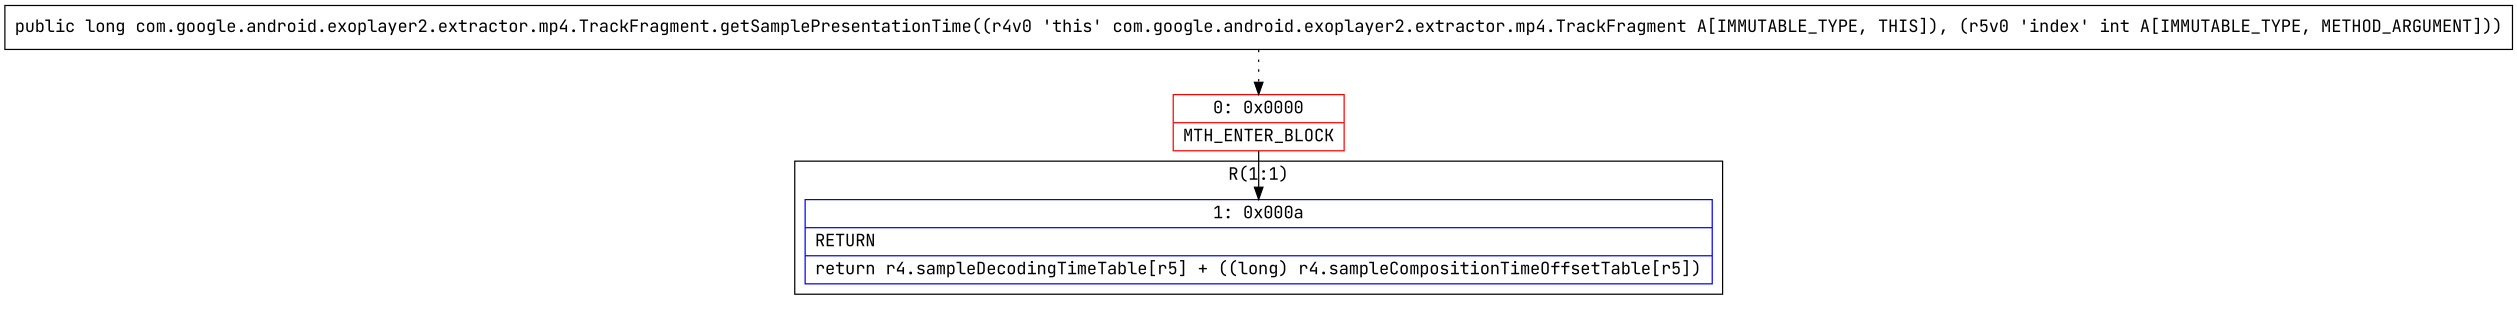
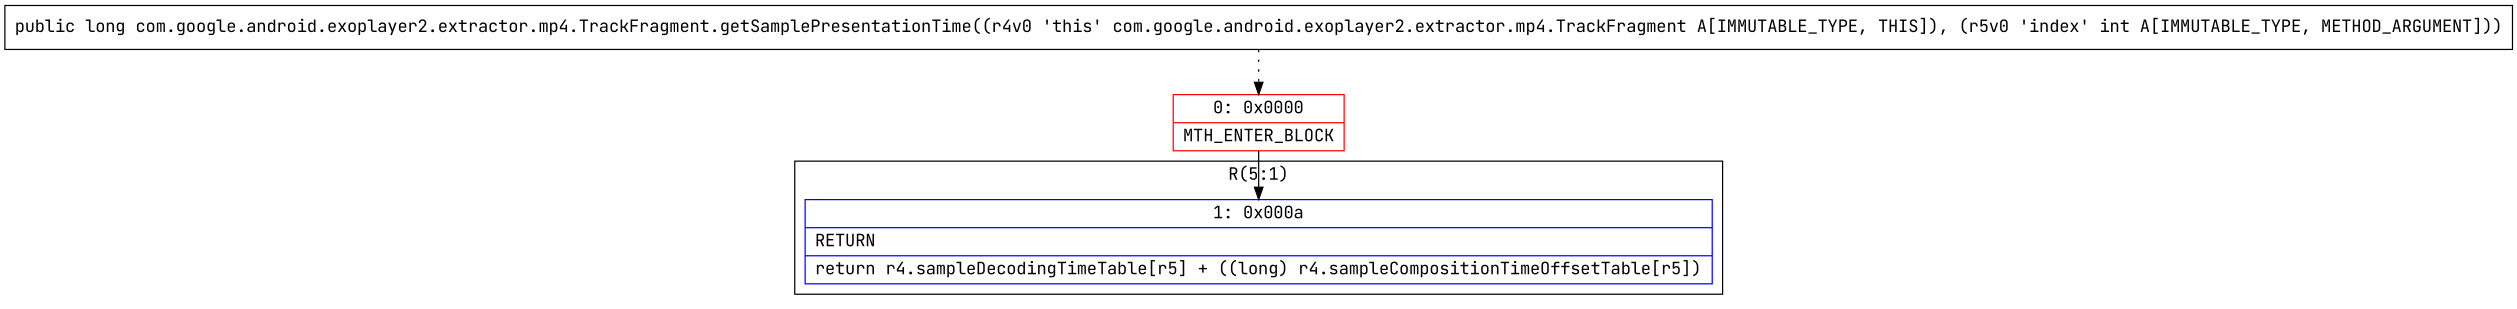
(1259, 175) -> (1259, 175)
